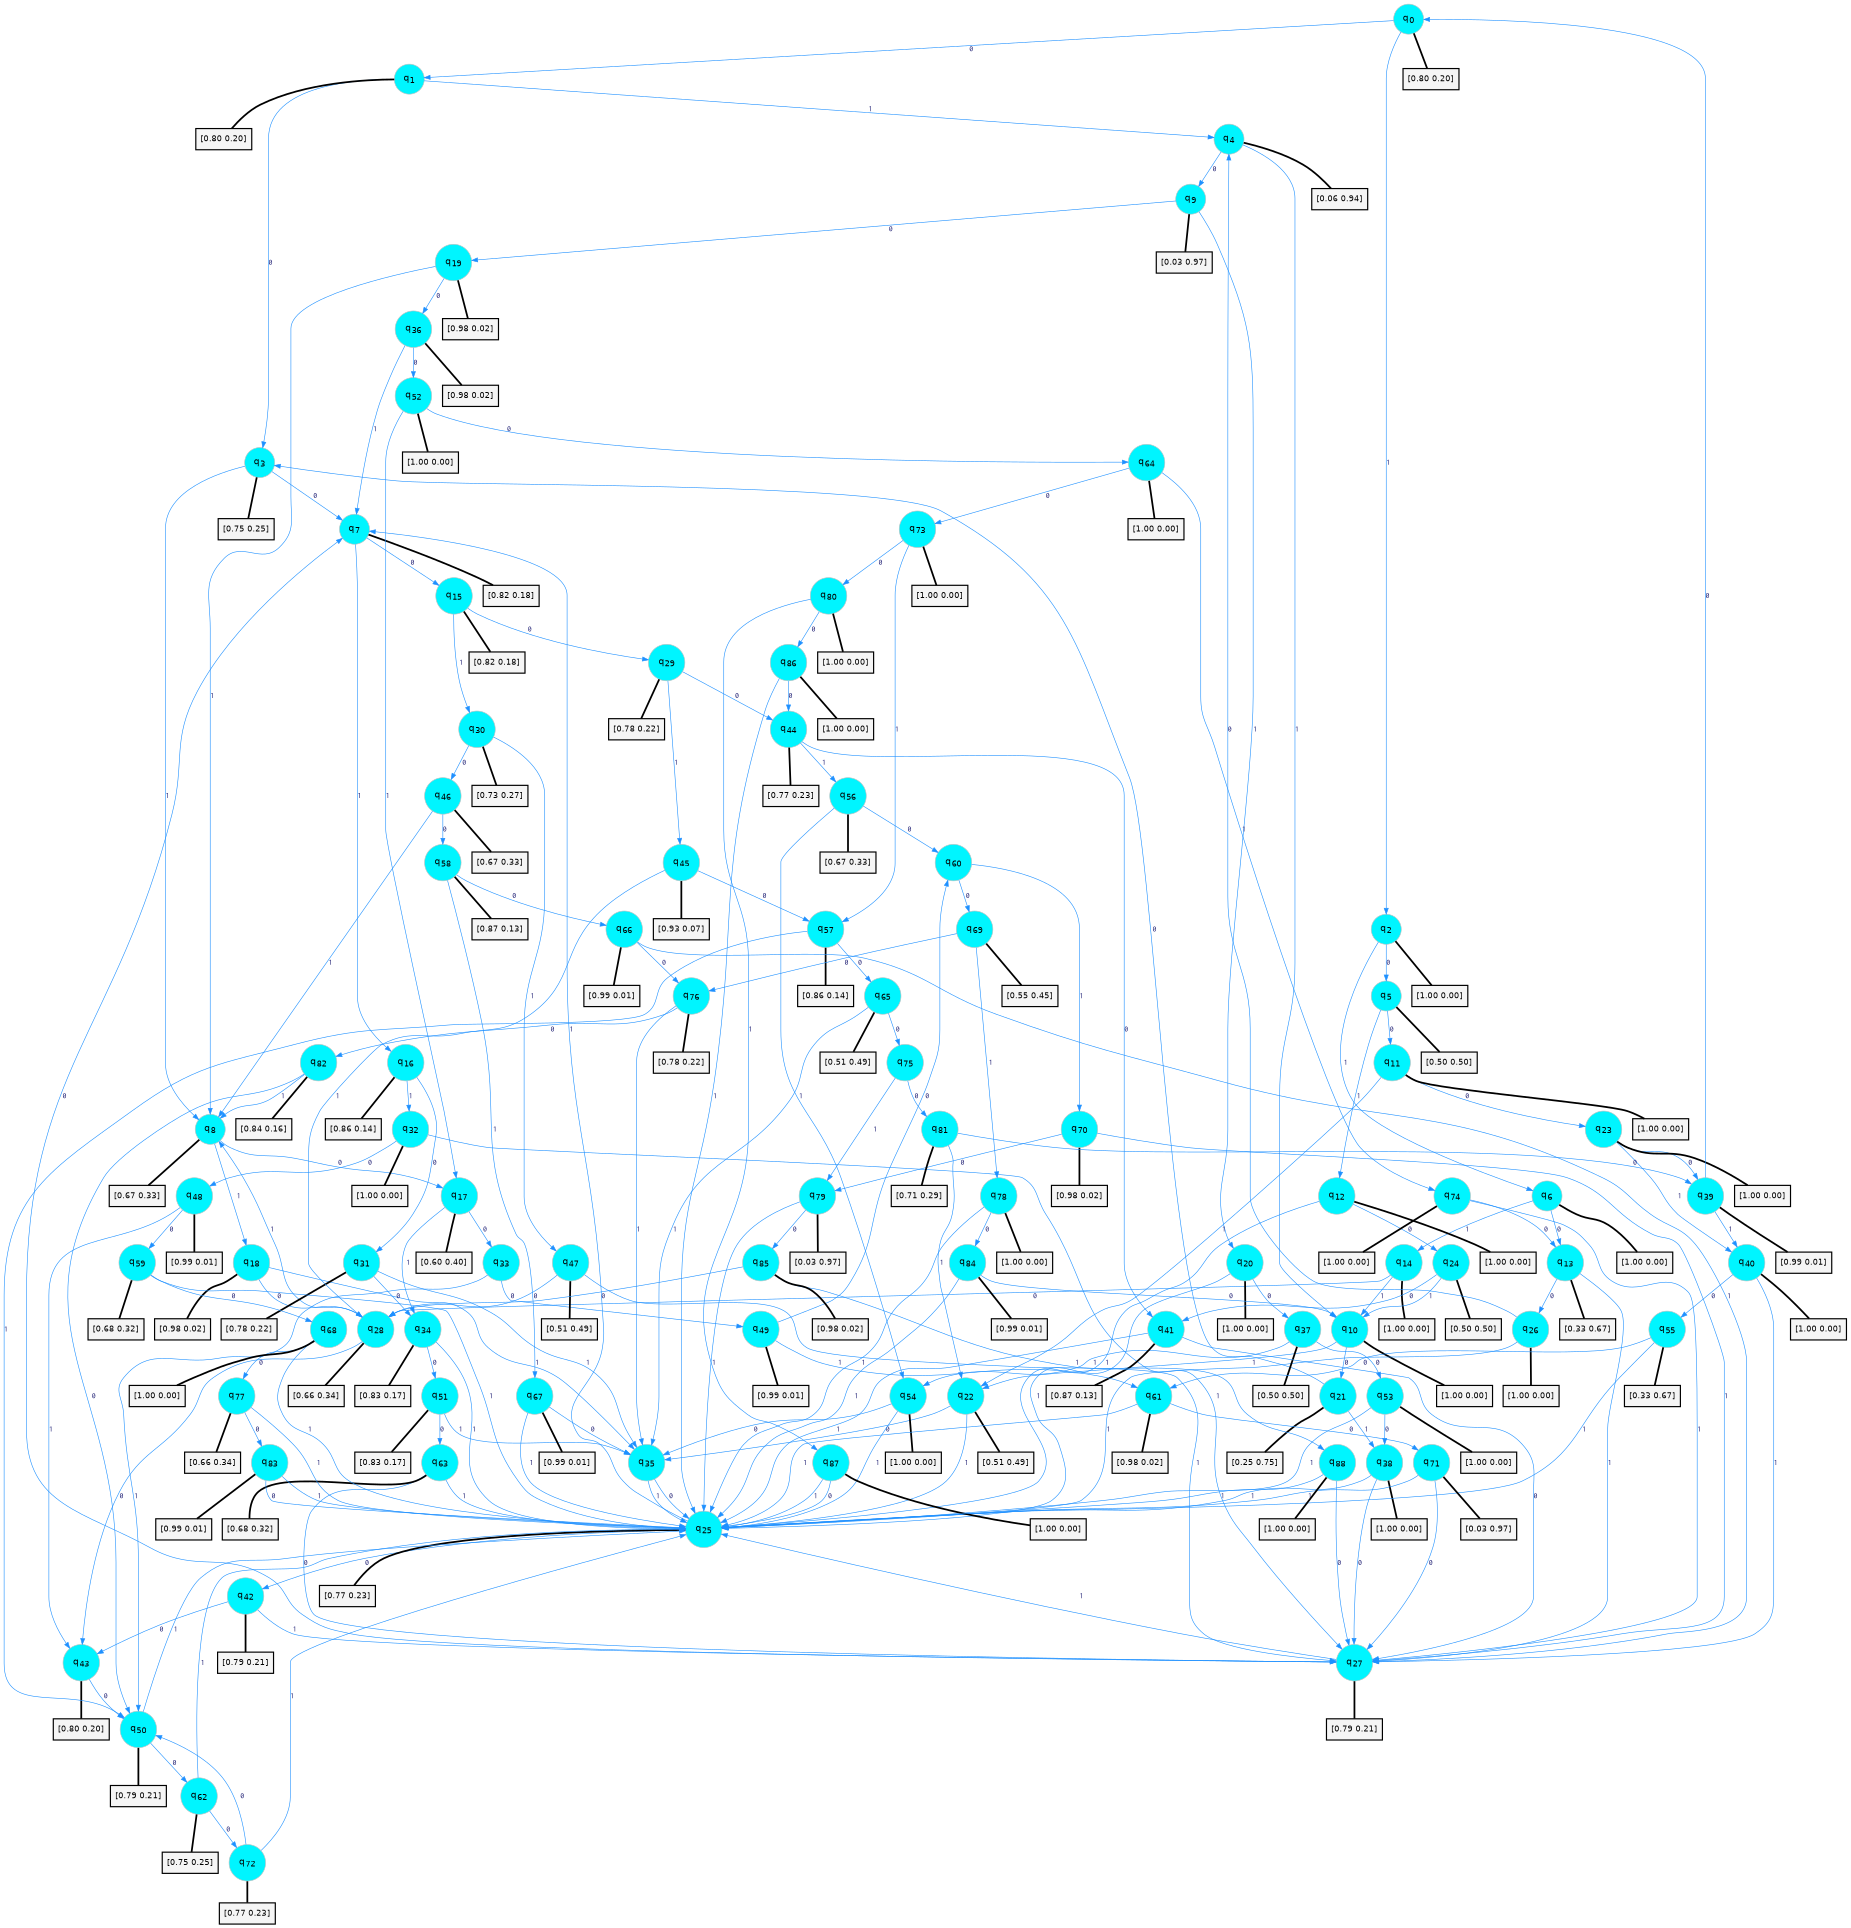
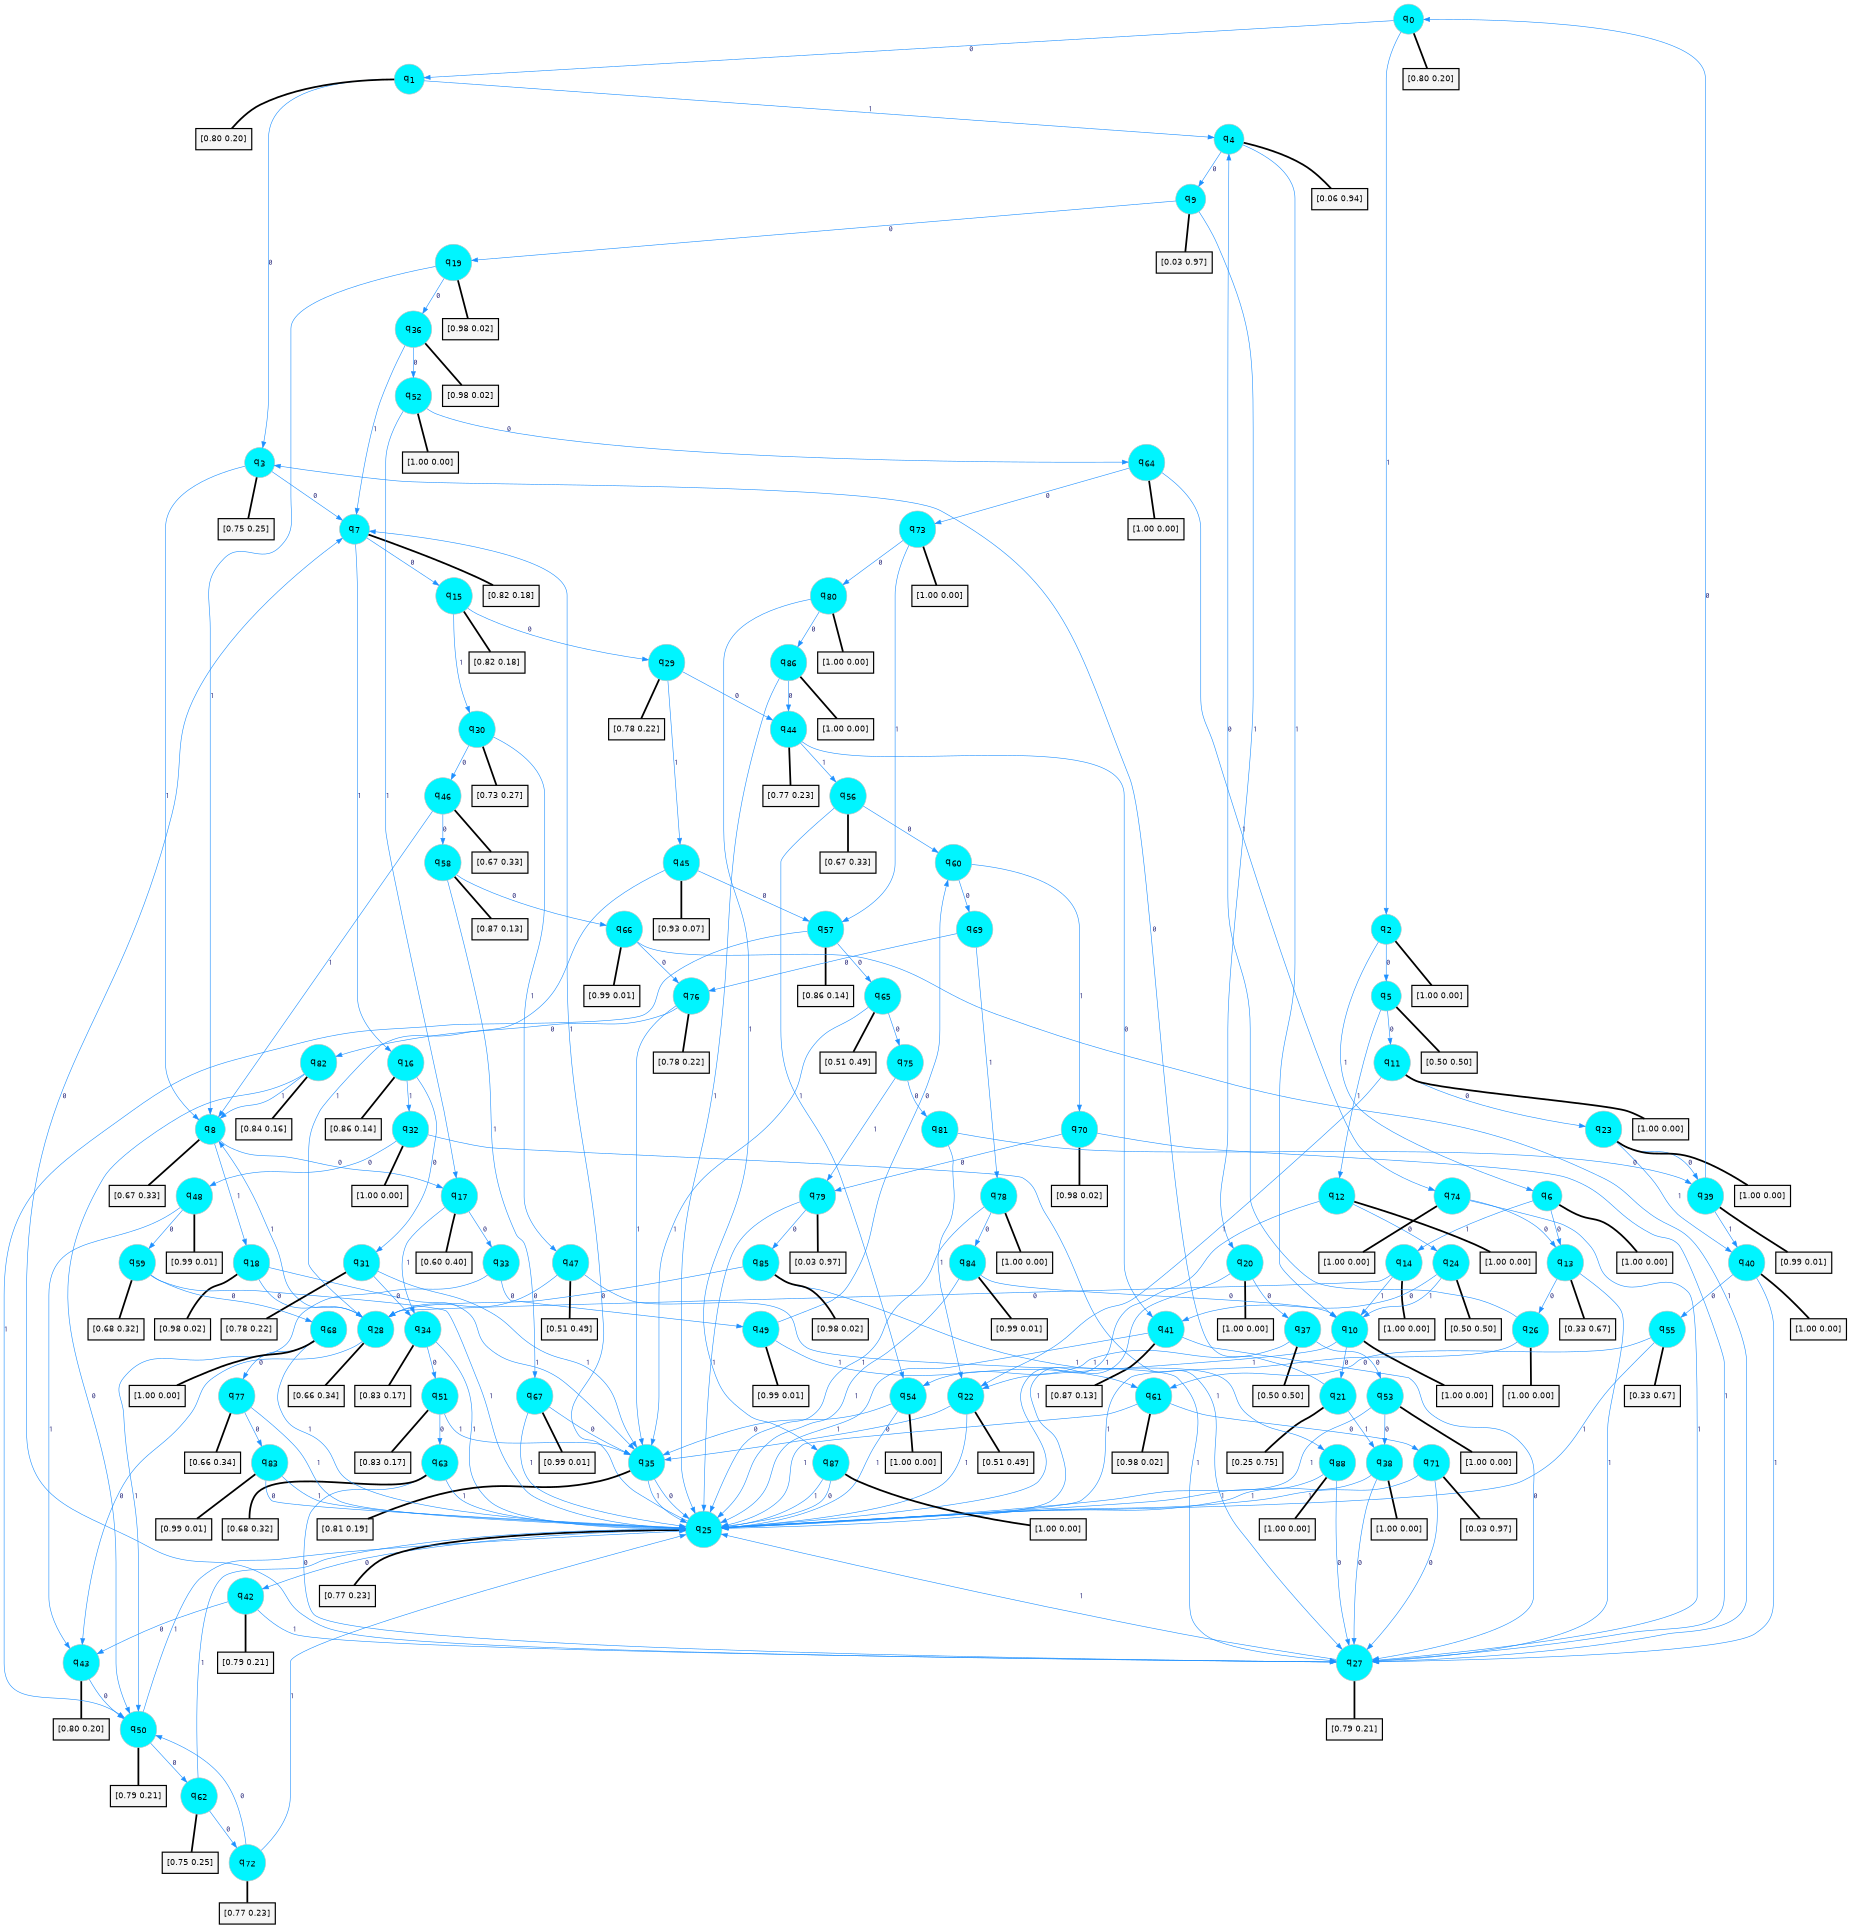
(1030, 996) -> none
(919, 1196) -> none
none -> (345, 1529)
